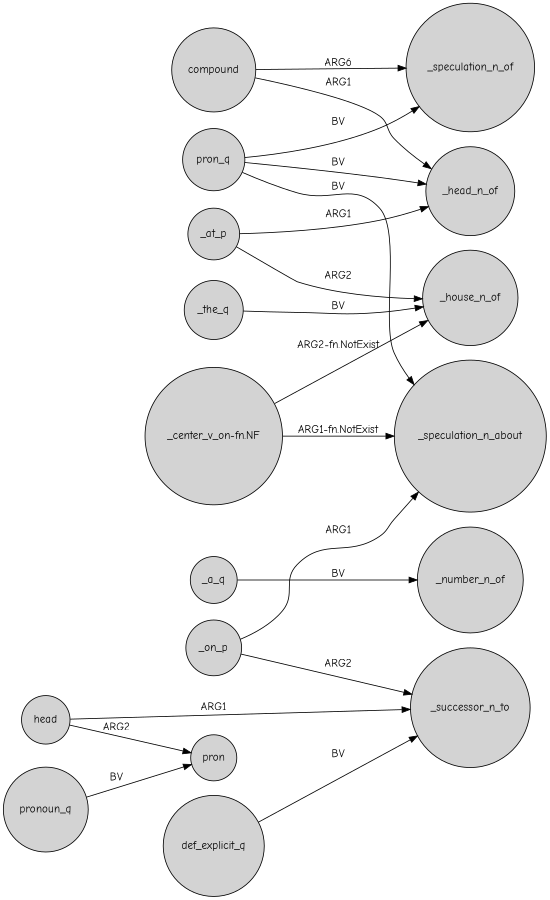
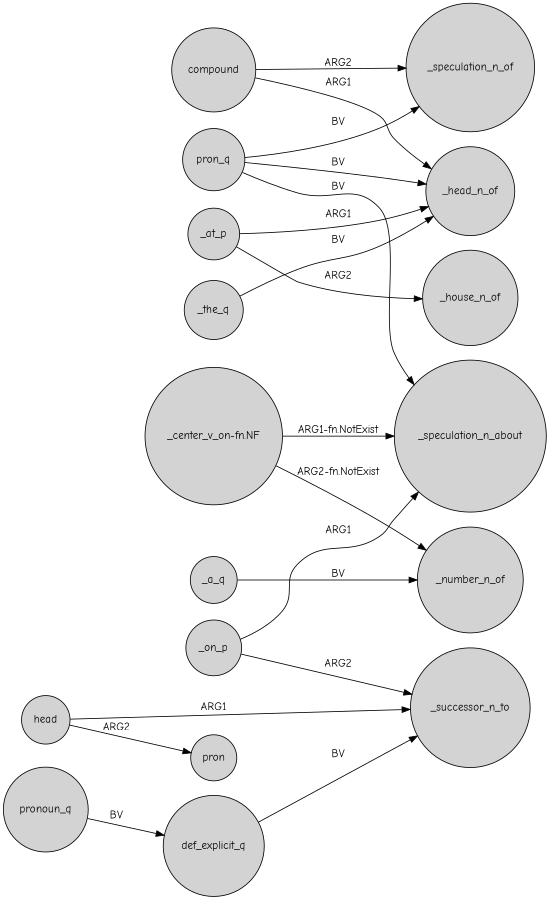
(338, 63) -> (338, 63)
(329, 313) -> (334, 259)
(348, 364) -> (349, 504)
(135, 782) -> (122, 826)
